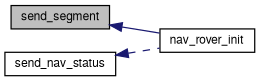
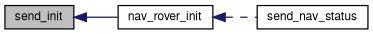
(60, 17) -> (39, 17)
(144, 51) -> (241, 17)
